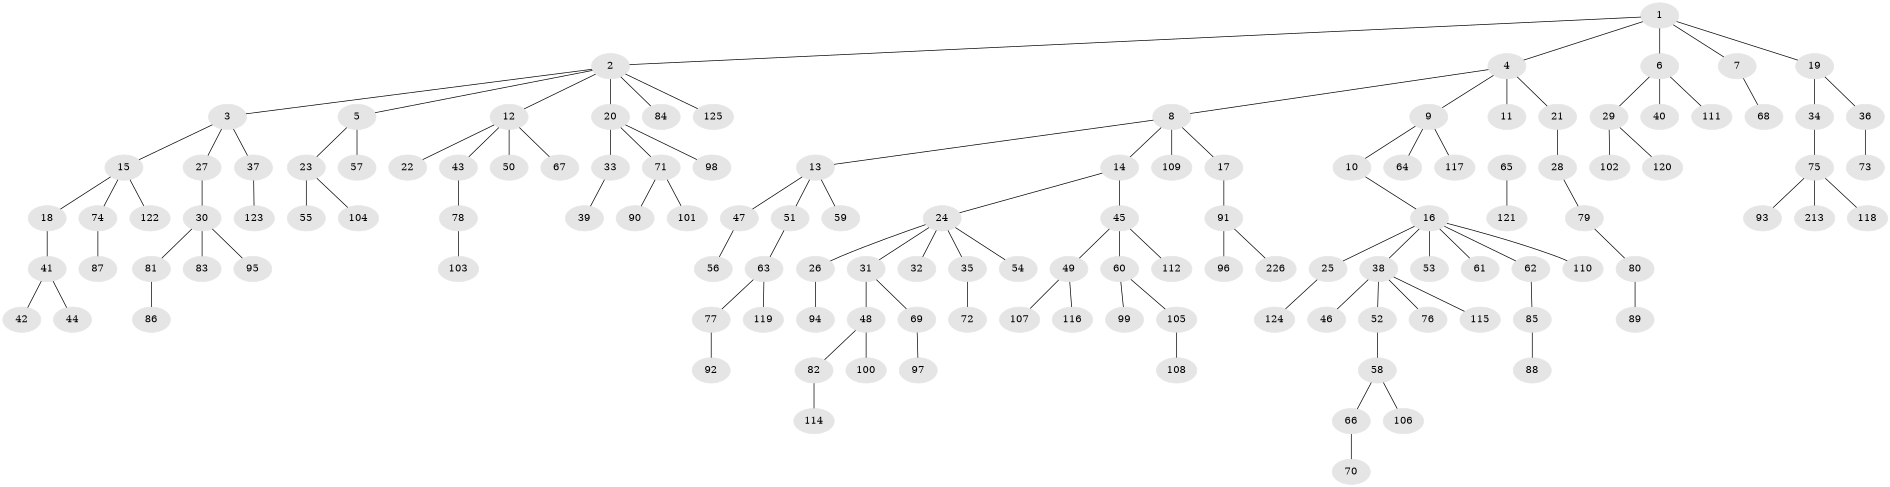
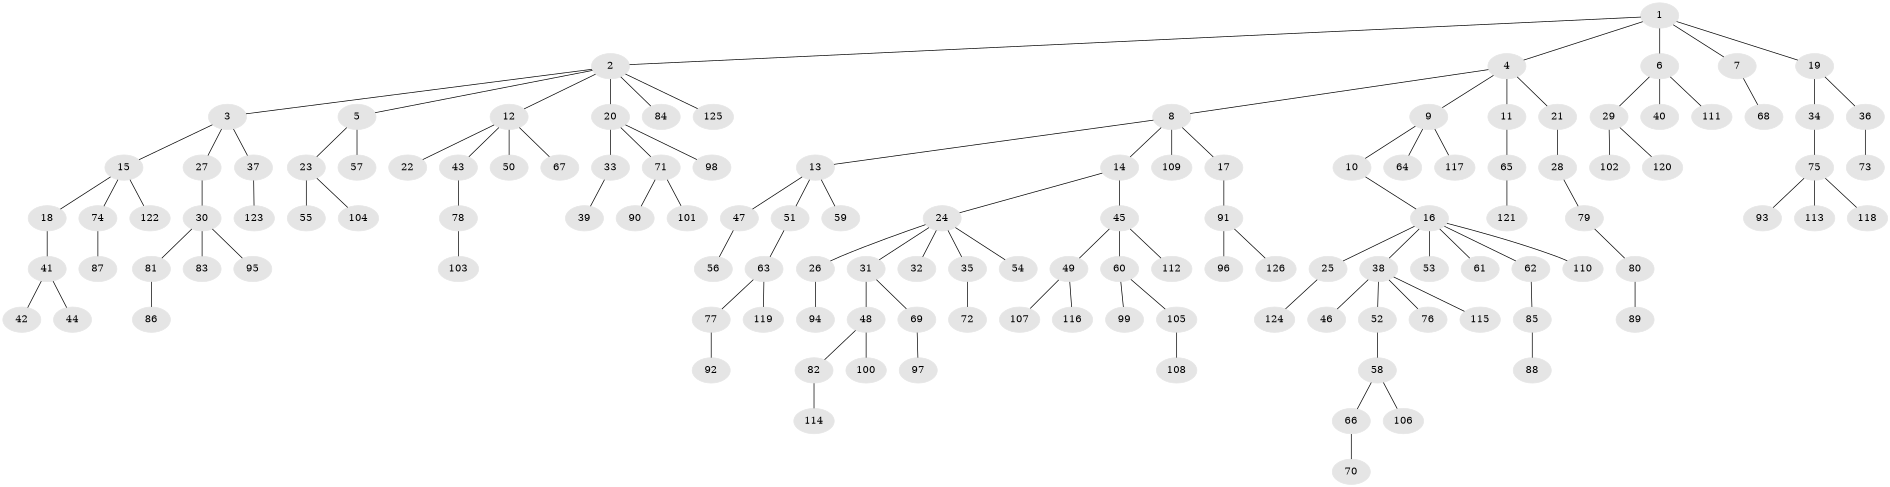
none -> (1507, 142)
(1815, 218) -> (1815, 218)
(1276, 269) -> (1276, 269)
